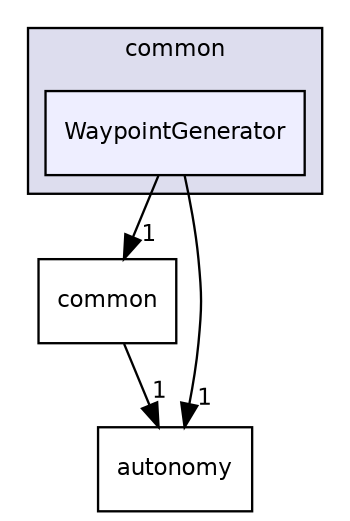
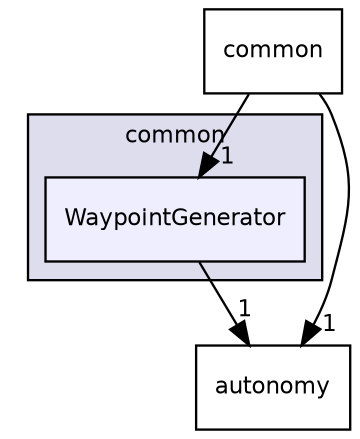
(145, 208) -> (228, 129)
